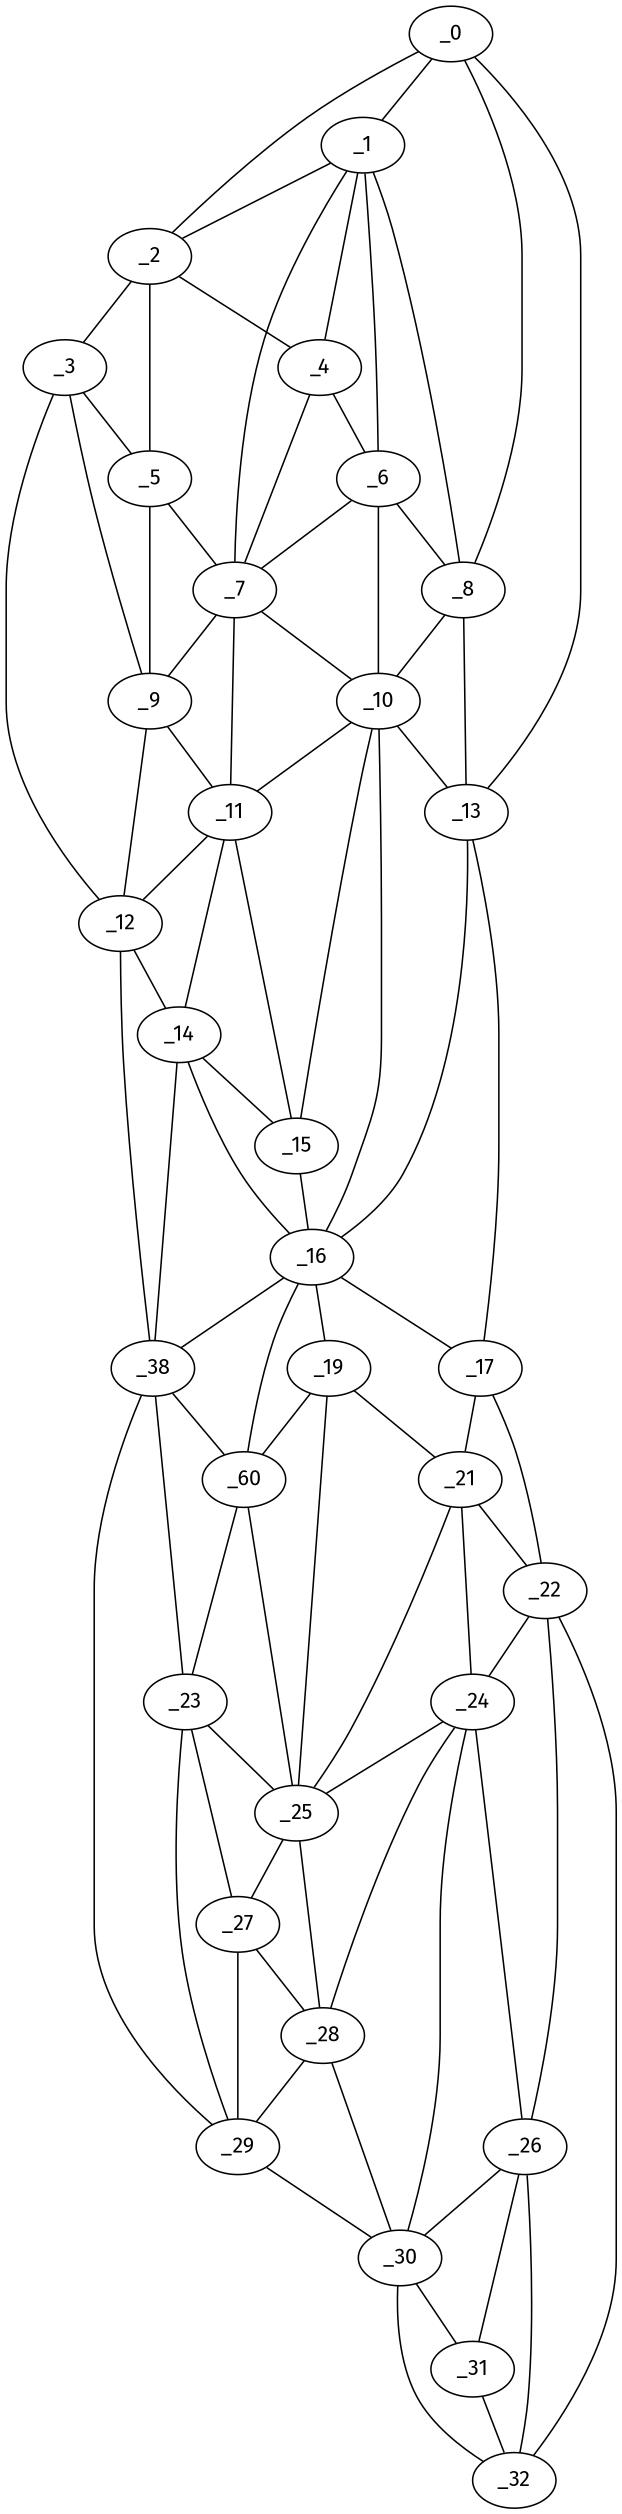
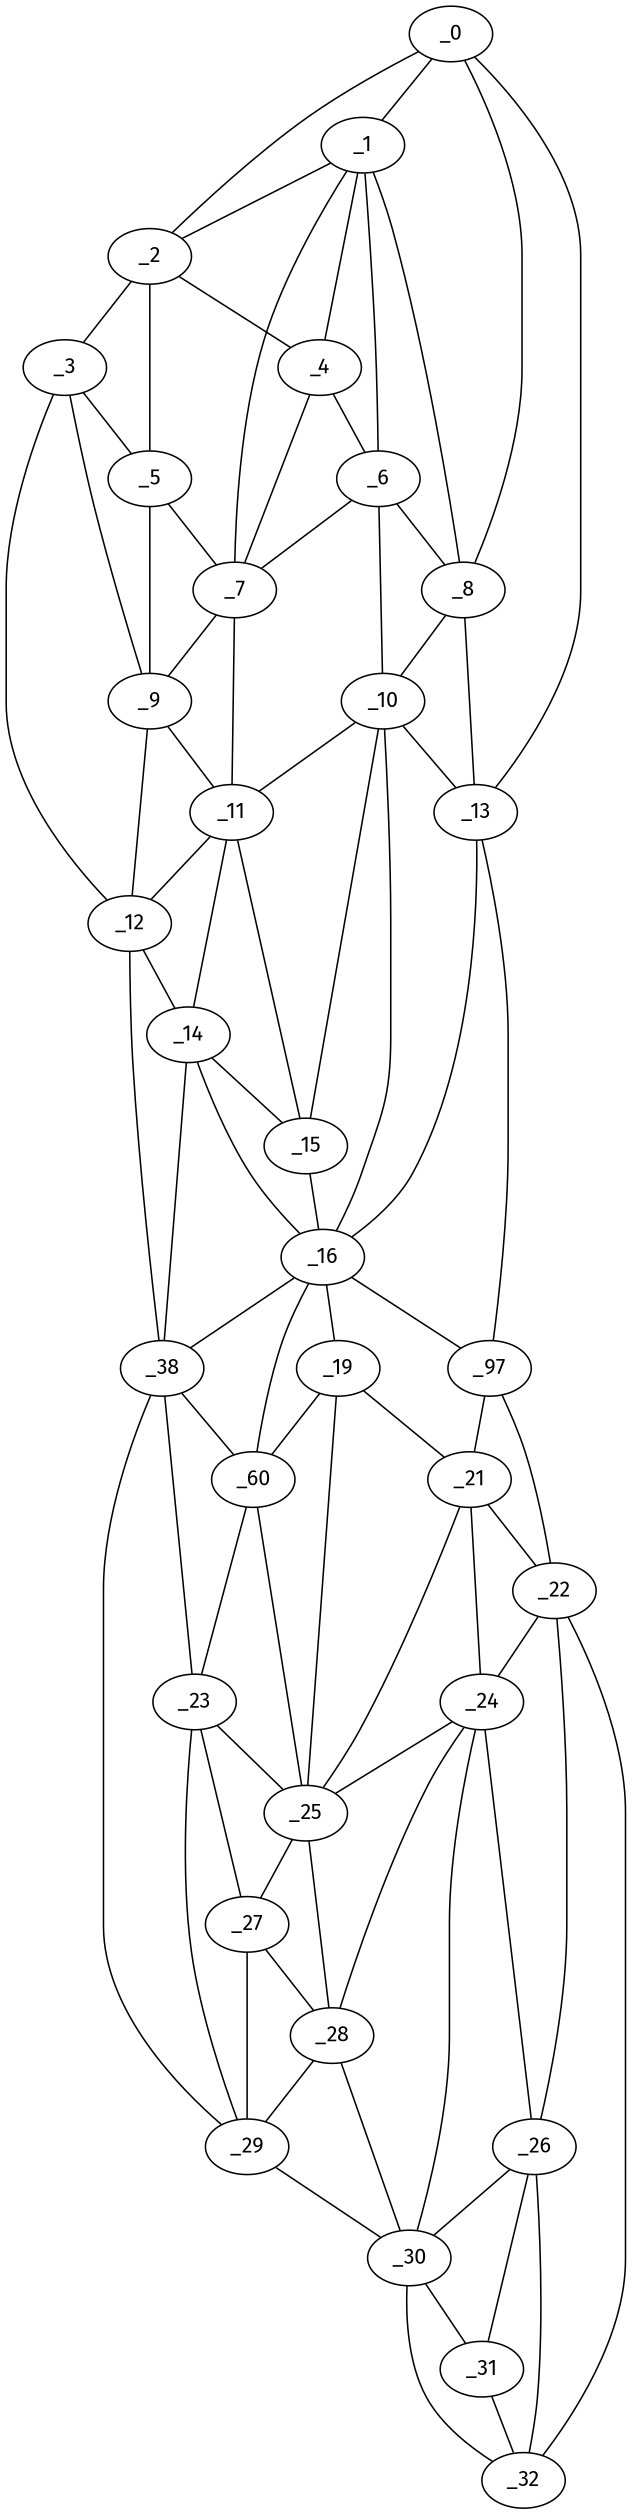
(307, 646) -> none
(480, 1368) -> (490, 1368)
